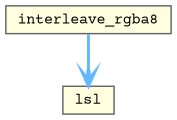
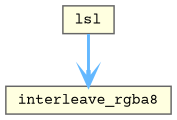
(88, 53) -> (88, 53)
